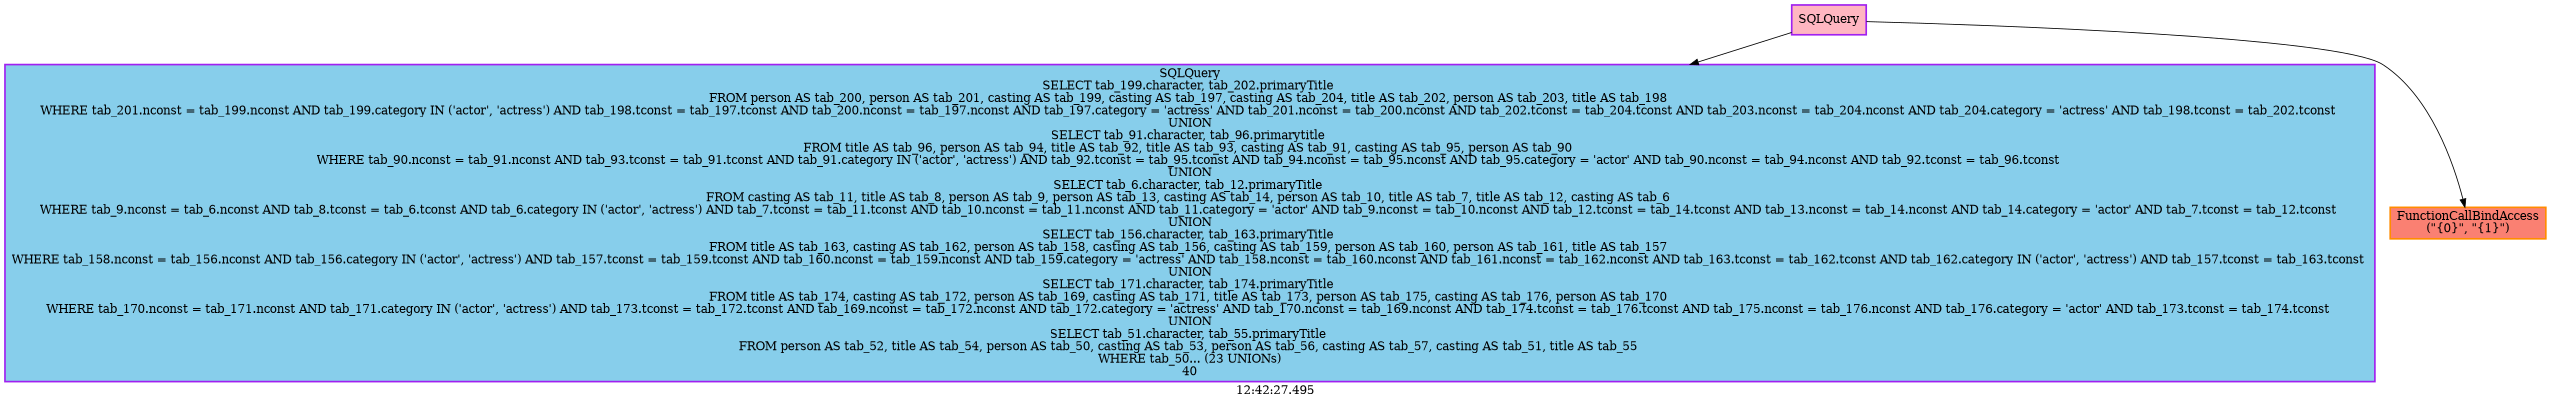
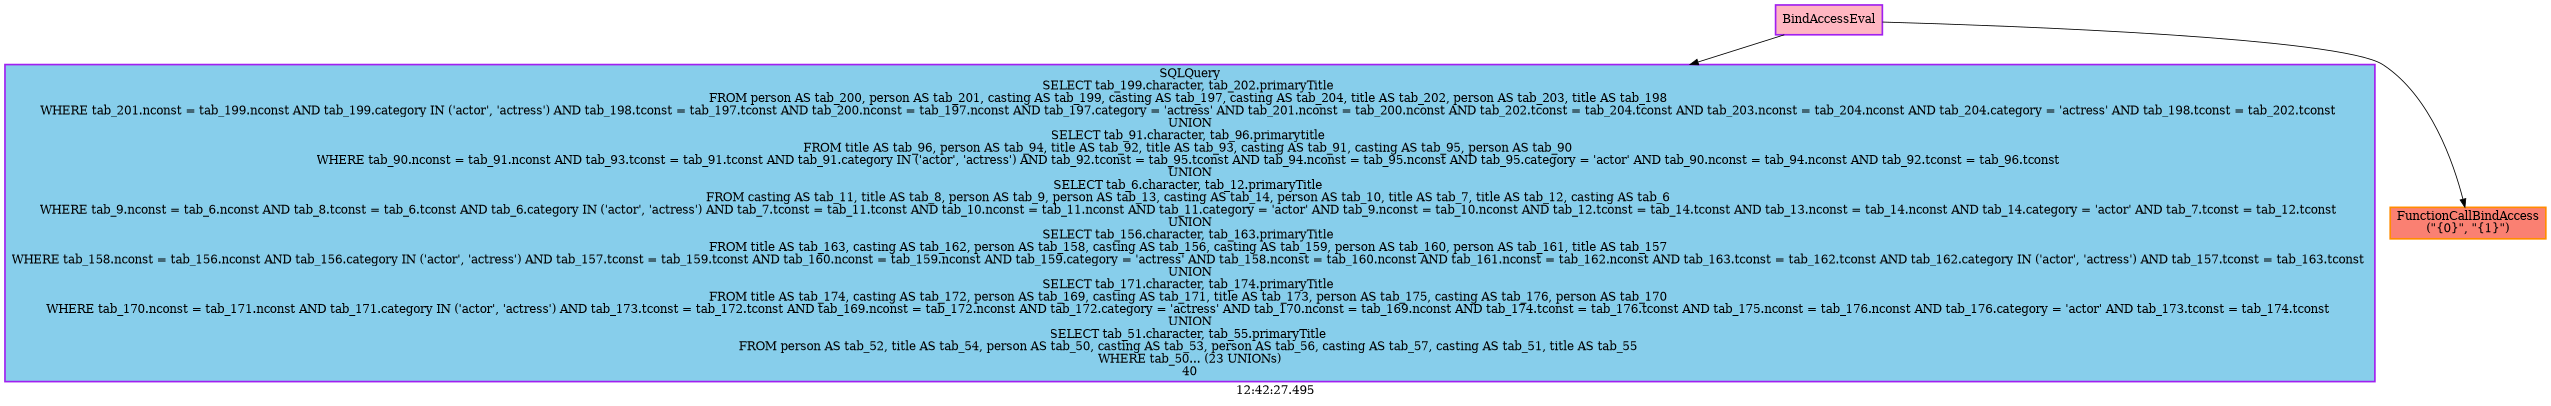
(1829, 20) -> (1829, 20)
